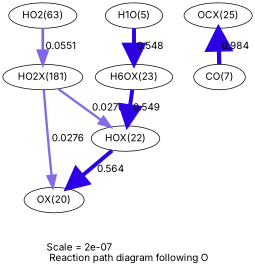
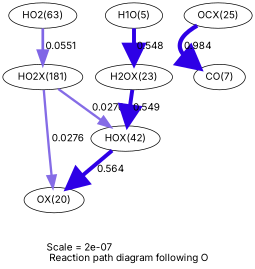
(219, 57) -> (183, 38)
(134, 77) -> (134, 77)
(126, 139) -> (126, 139)
